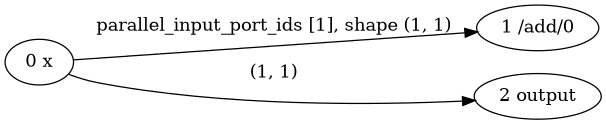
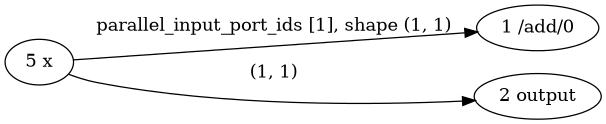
(39, 62) -> (39, 62)
